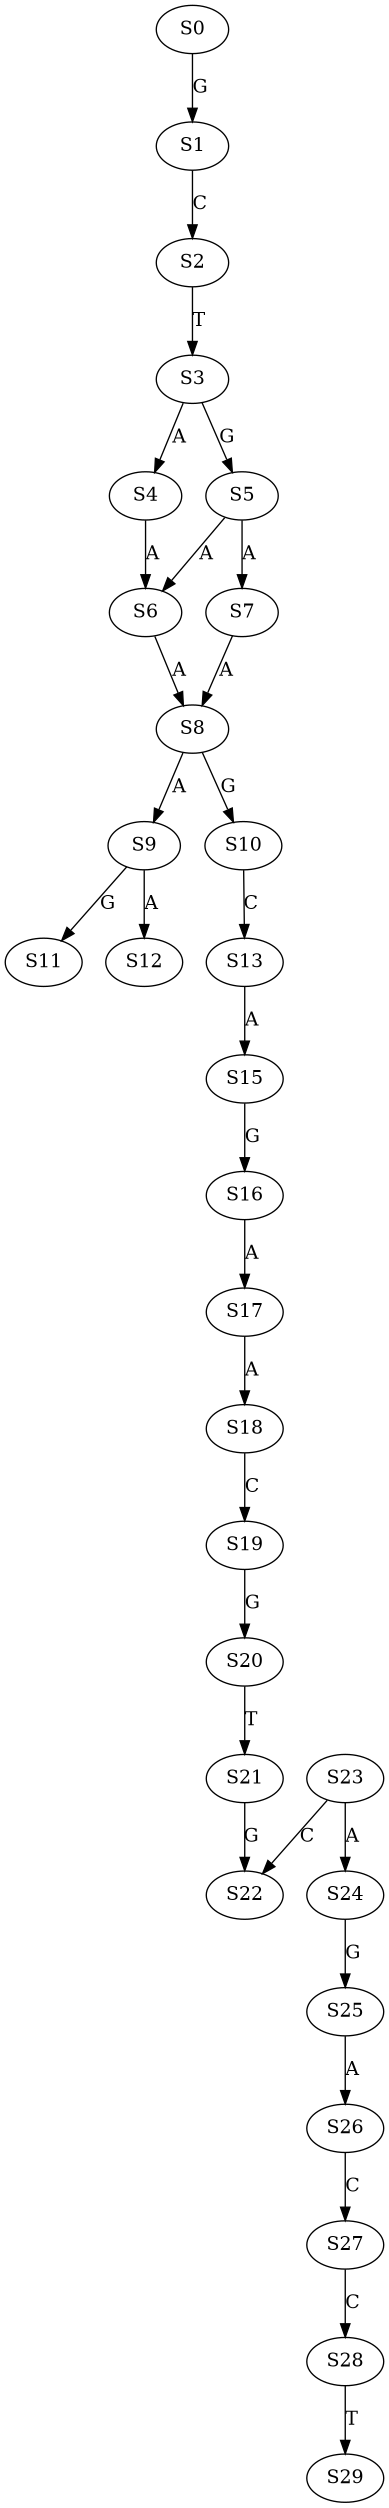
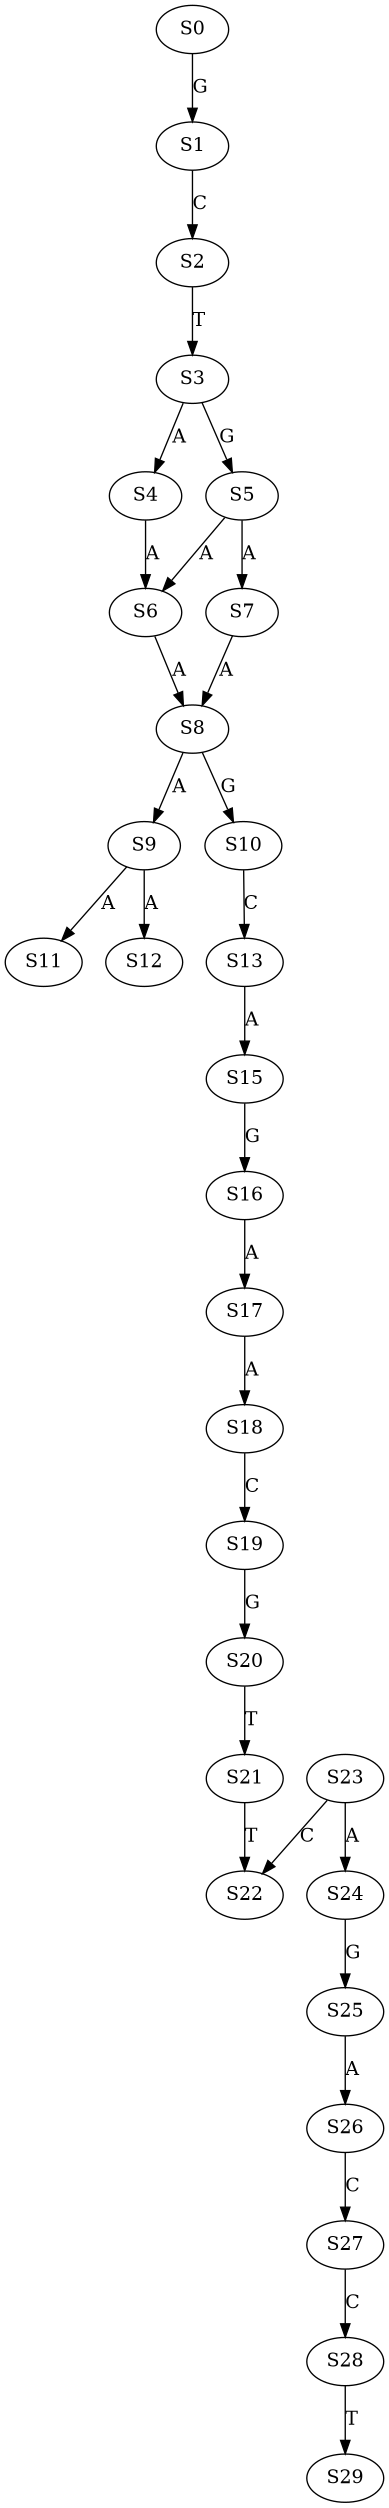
(108, 904) -> (108, 904)
(251, 1837) -> (251, 1837)
